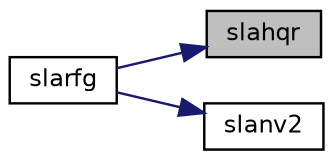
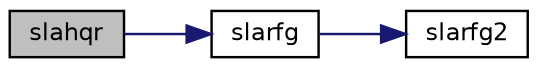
(150, 60) -> (155, 34)
(264, 126) -> (467, 34)
